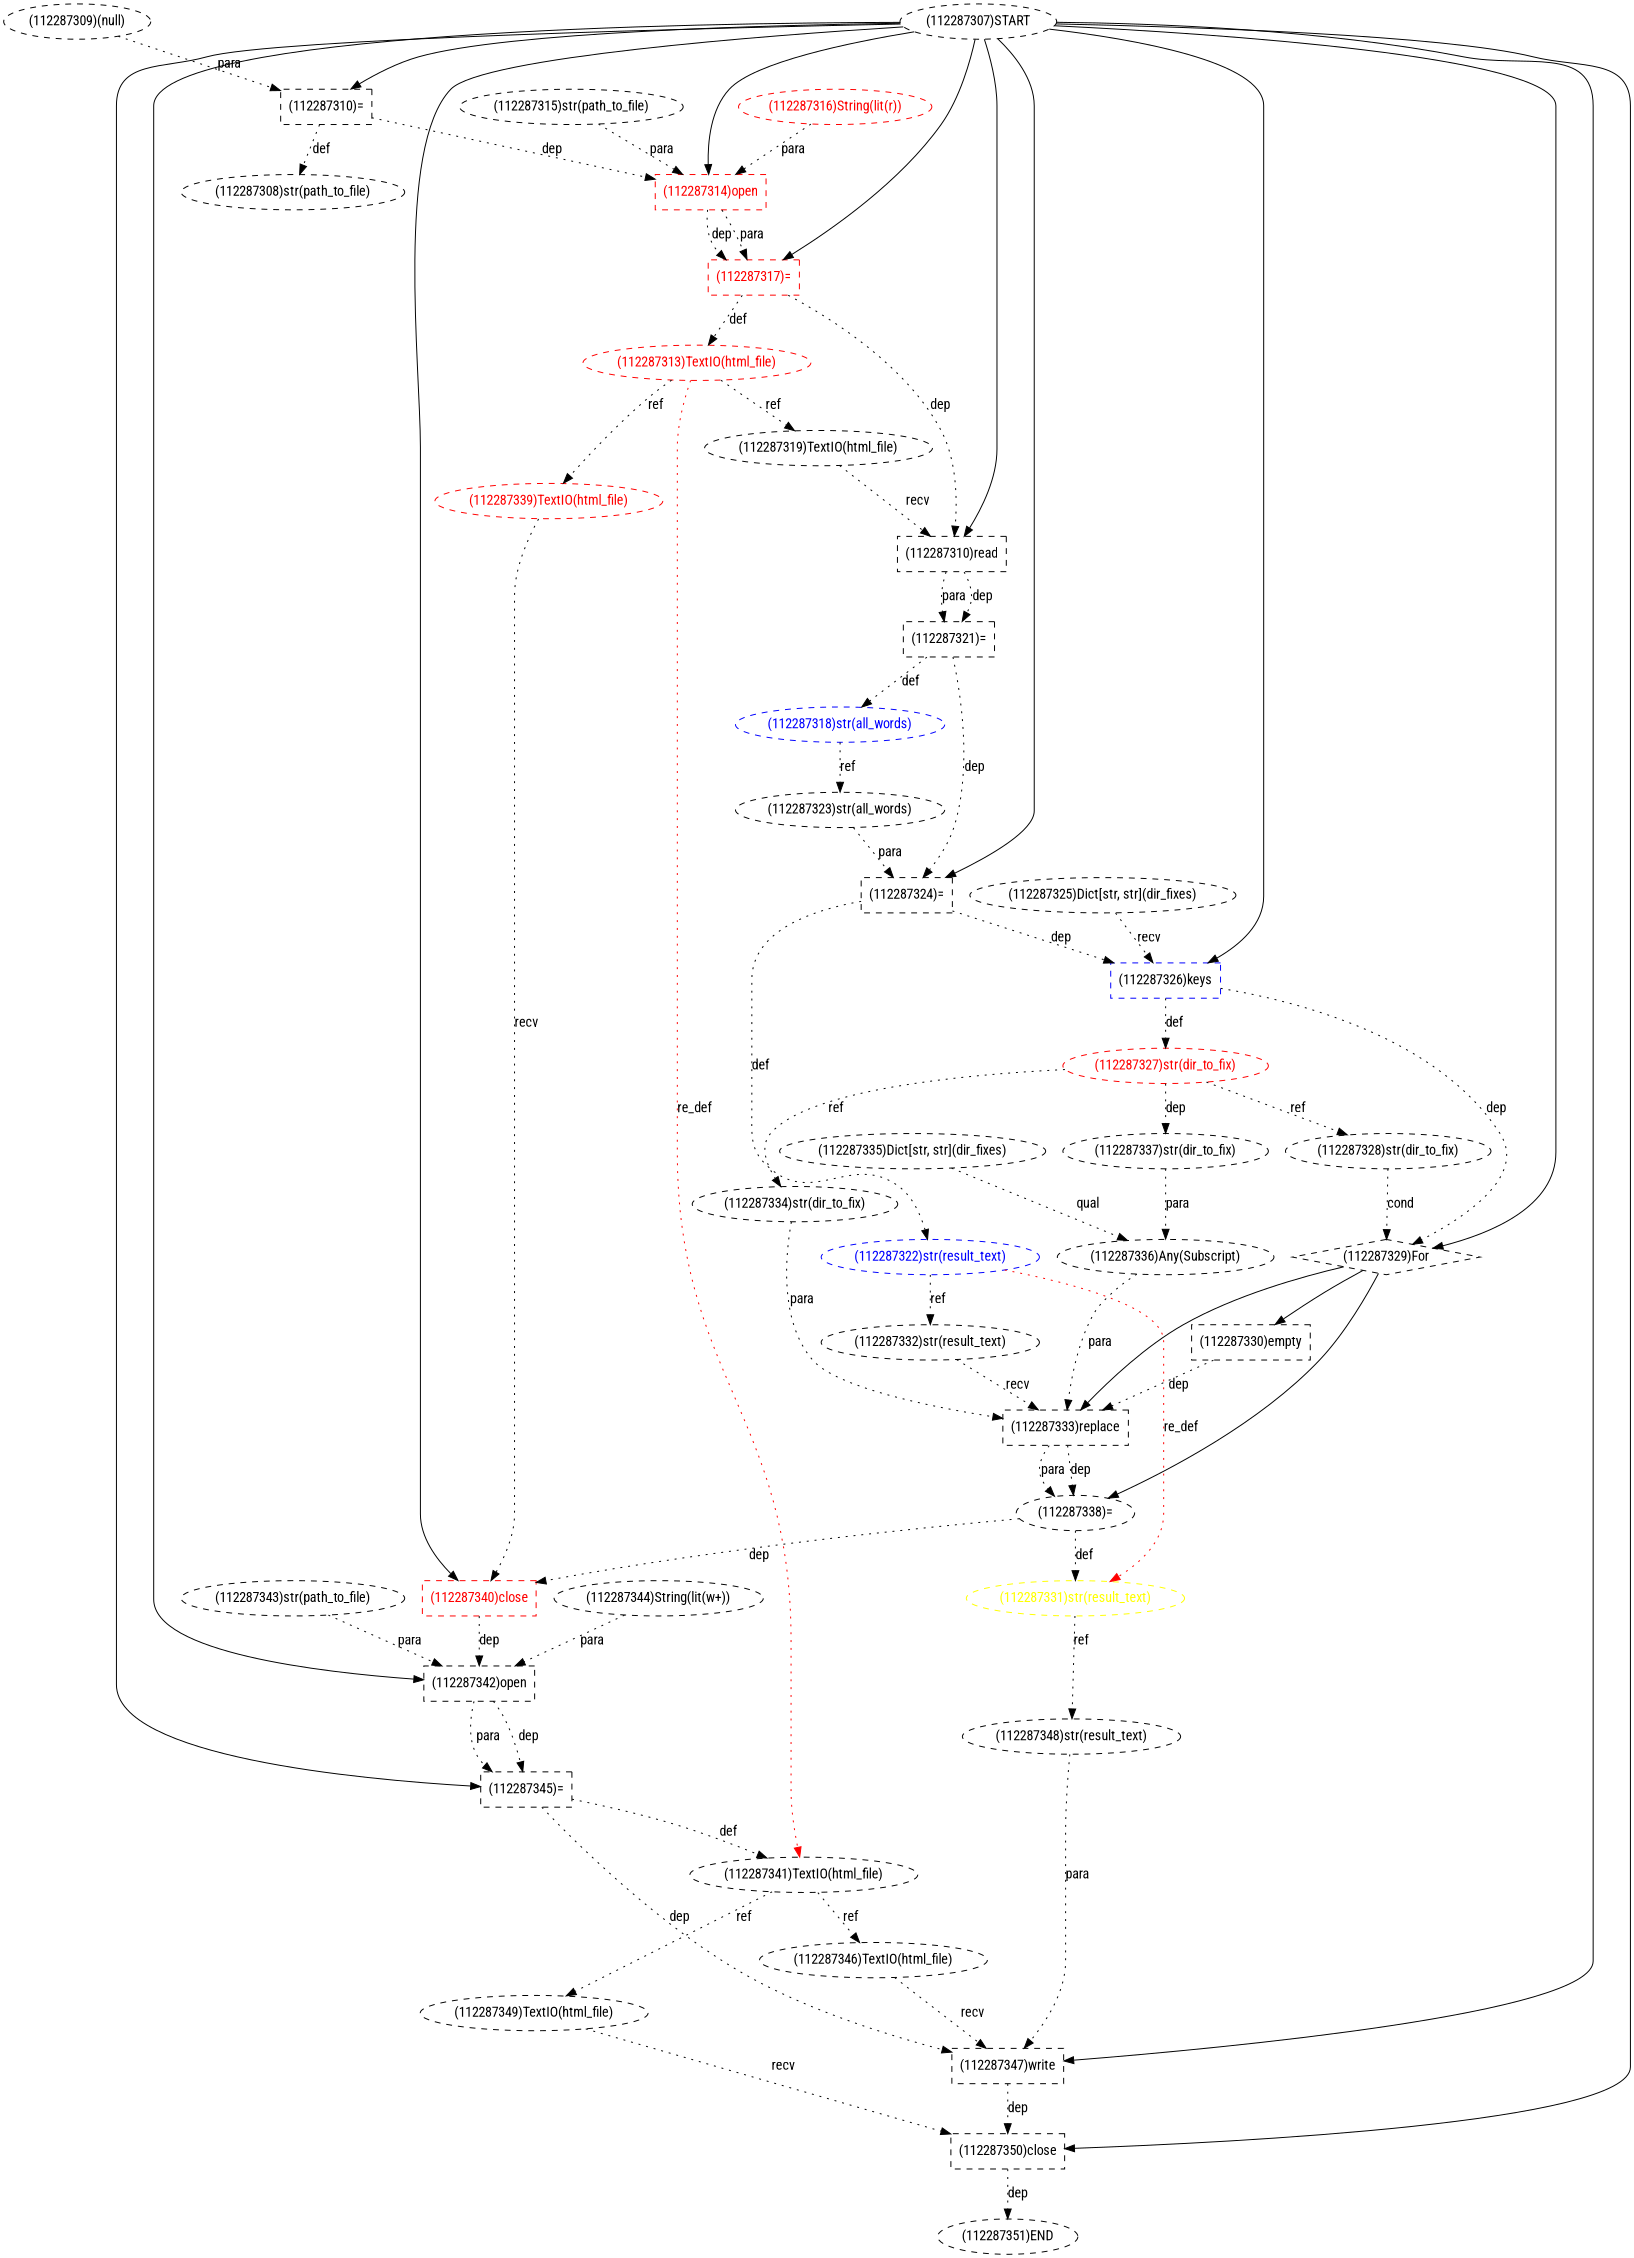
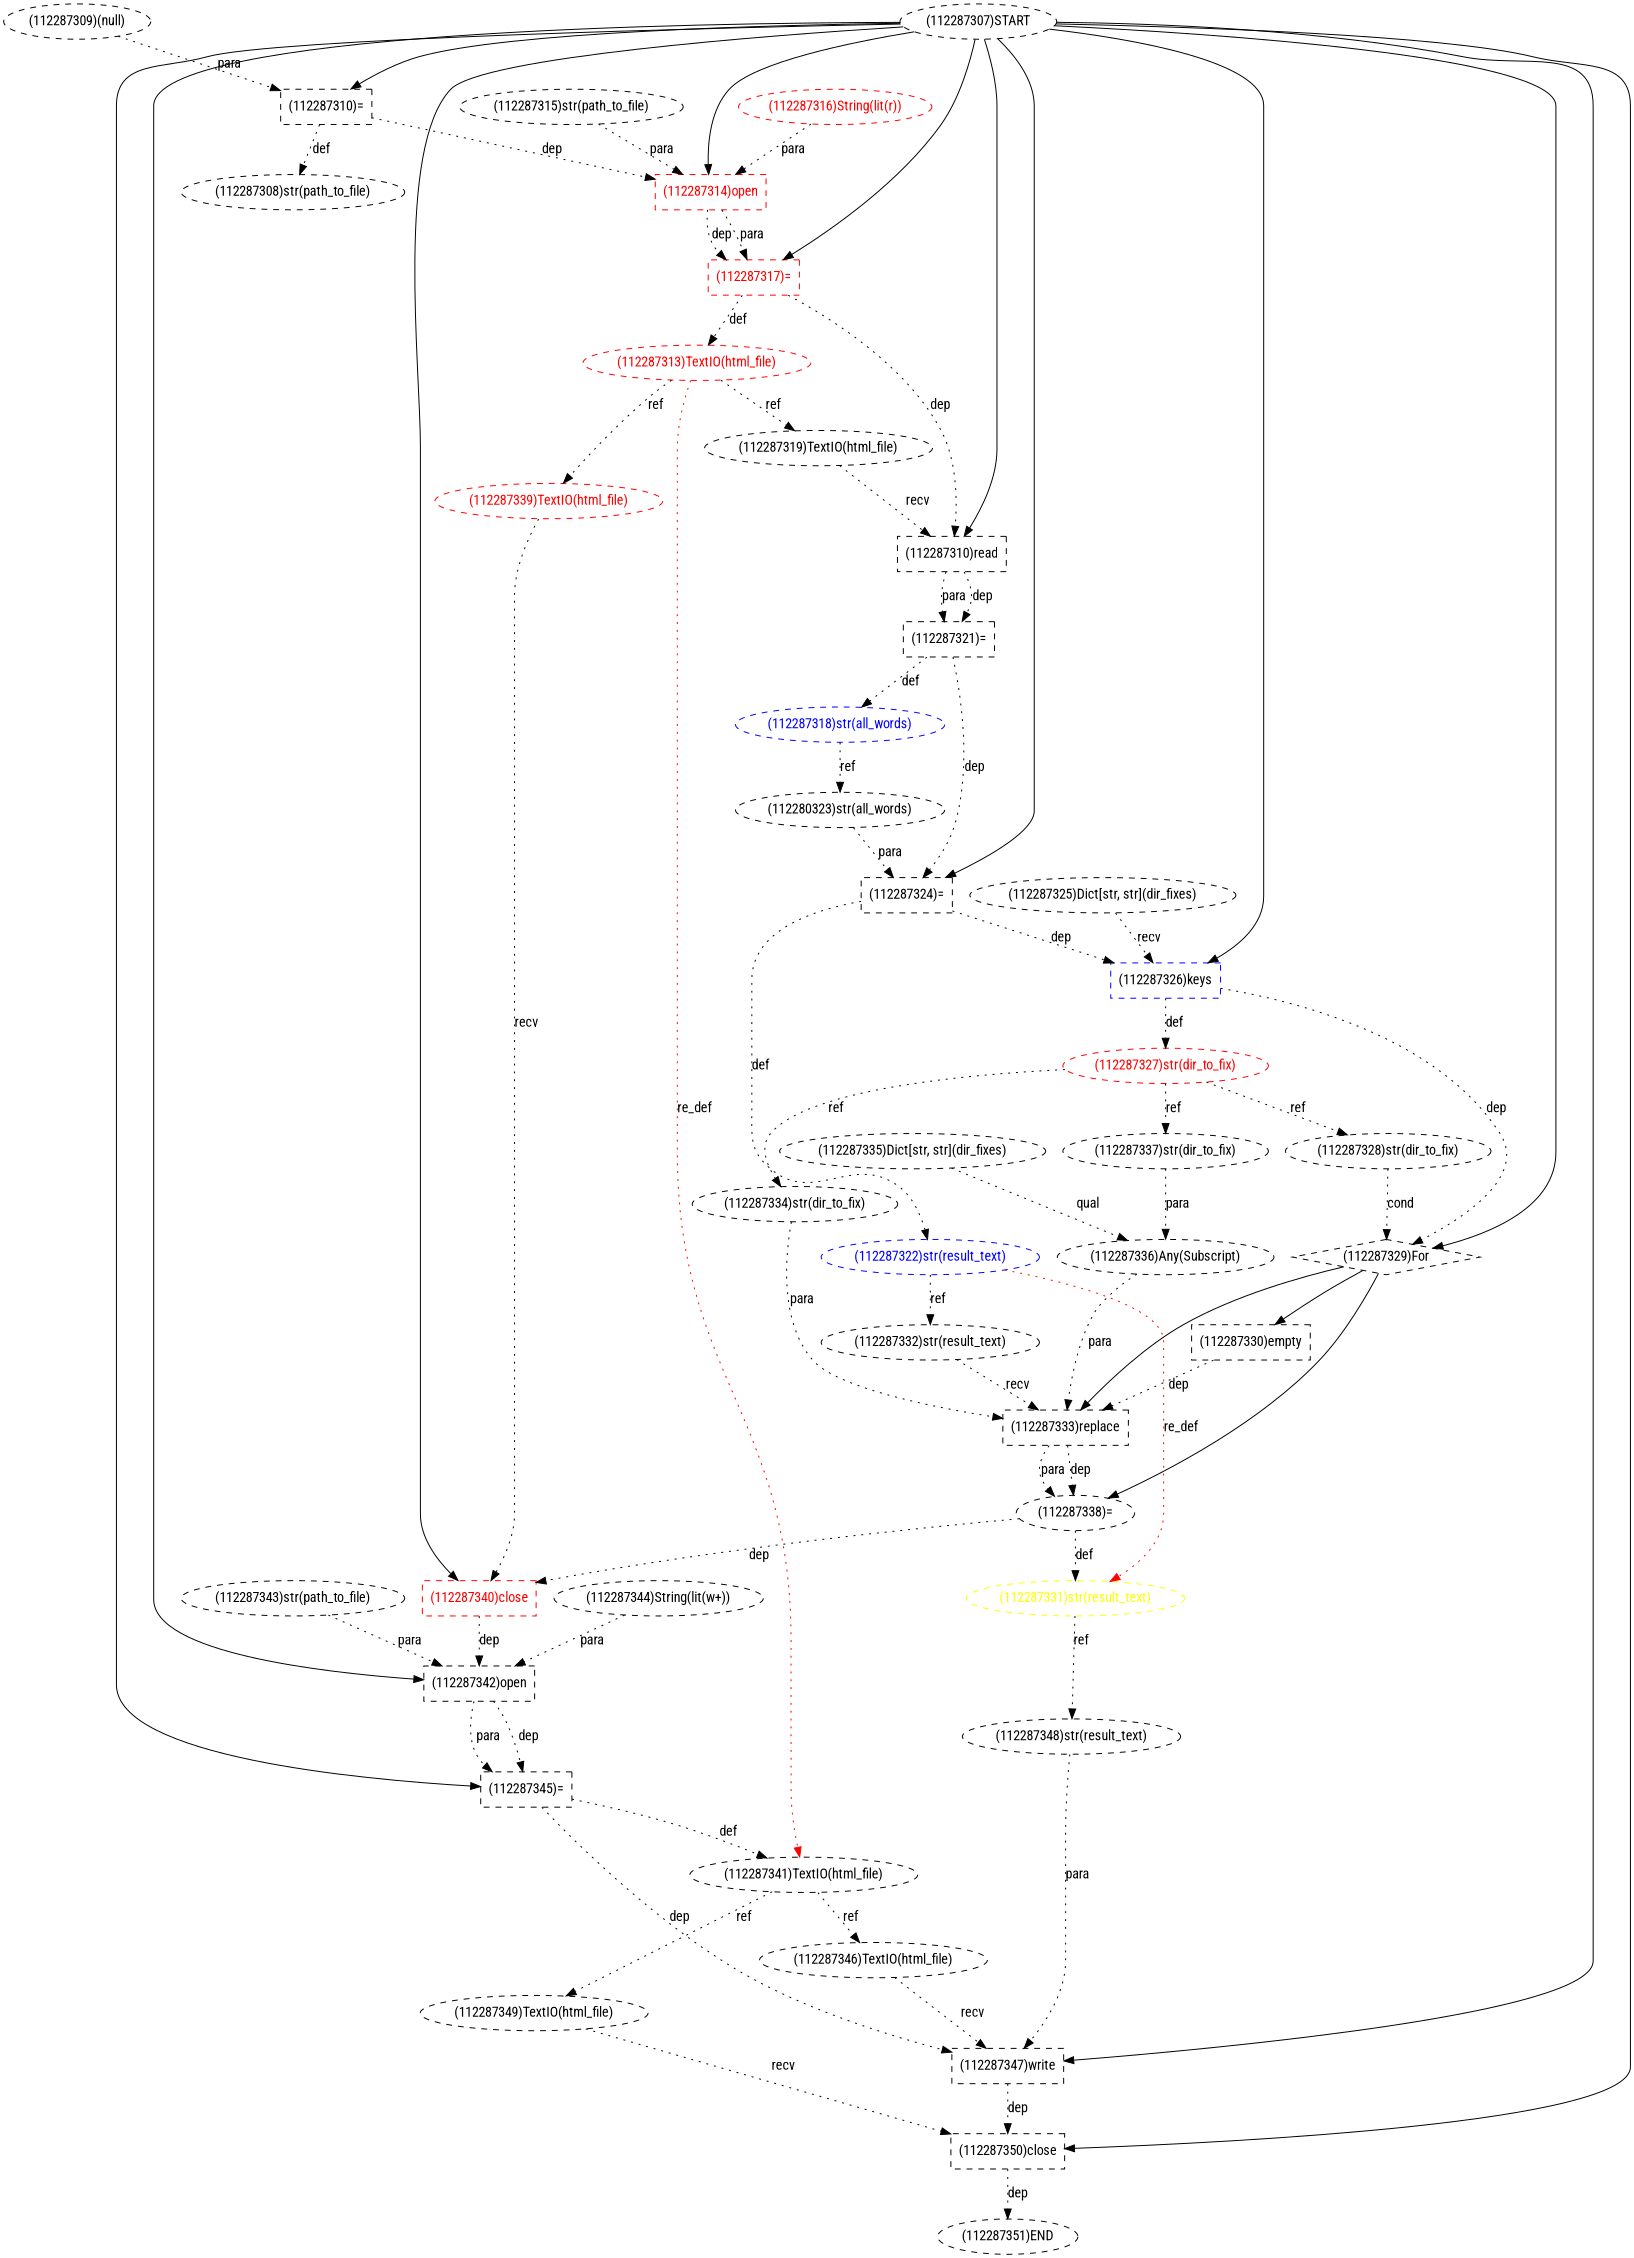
(840, 810) -> (840, 810)
(1176, 1109) -> (1173, 1109)
